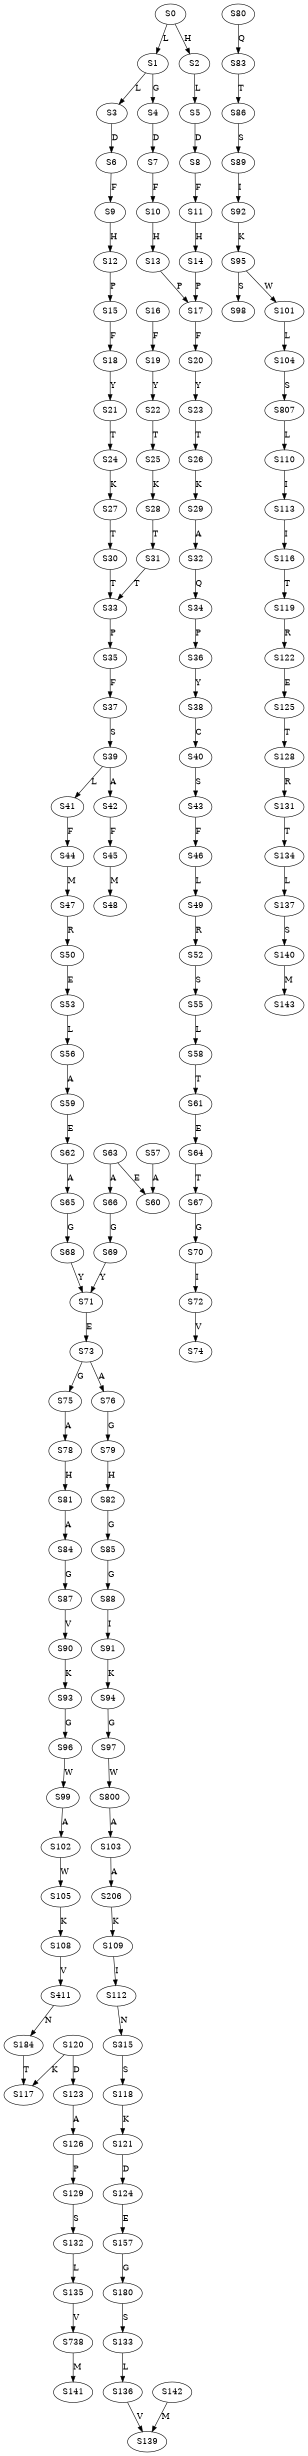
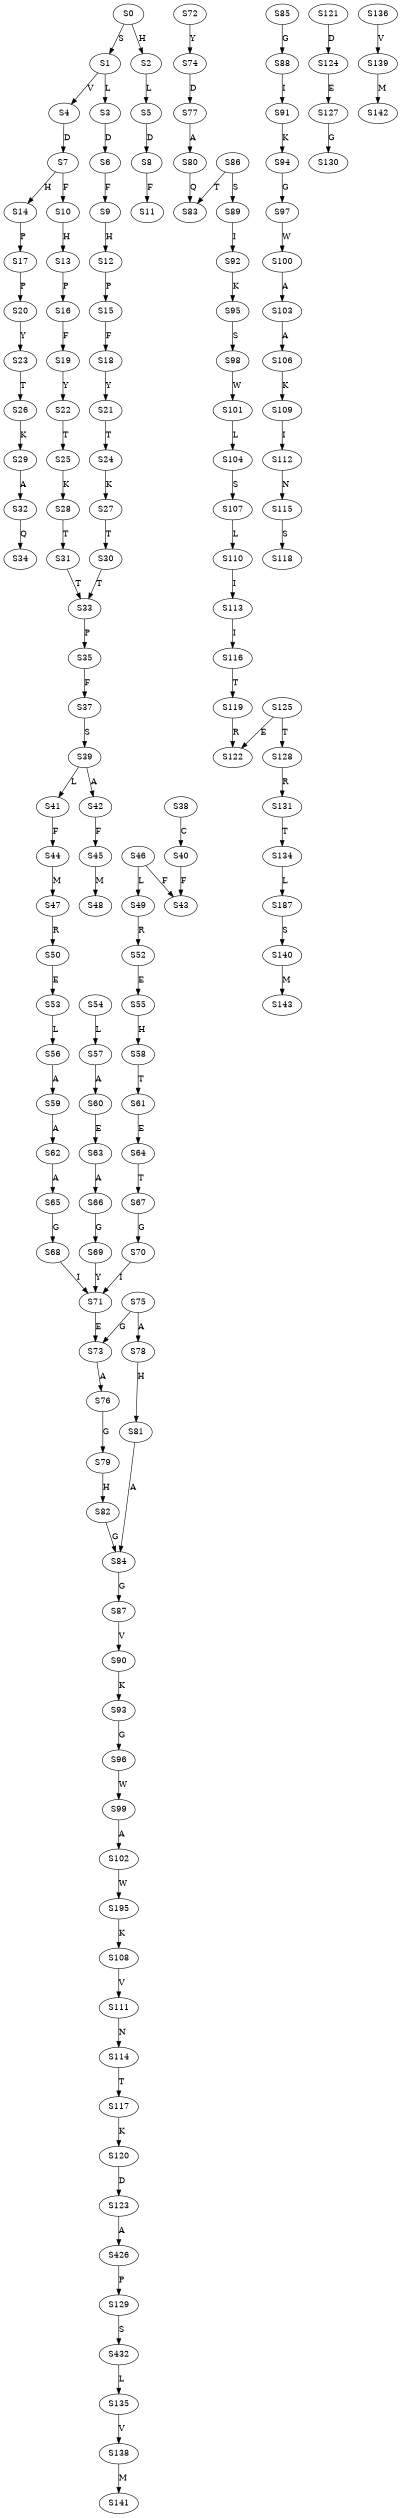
(166, 39) -> (121, 39)
(238, 86) -> (213, 185)
(156, 89) -> (90, 89)
none -> (190, 113)
(196, 234) -> (44, 185)
(259, 284) -> (233, 383)
(172, 285) -> (63, 284)
(198, 336) -> (23, 287)
(284, 411) -> (233, 510)
(196, 658) -> none
(284, 680) -> (260, 730)
(198, 782) -> (184, 881)
(196, 829) -> (158, 879)
(284, 906) -> (282, 906)
(198, 980) -> (141, 980)
none -> (95, 1005)
(198, 1030) -> (142, 1030)
(71, 1129) -> (56, 1129)
(130, 1176) -> (95, 1126)
(196, 1275) -> (119, 1275)
(81, 1278) -> (78, 1278)
(198, 1327) -> (193, 39)
(77, 1374) -> (119, 1325)
(108, 1522) -> (110, 1534)
(110, 1798) -> (282, 262)
(61, 1897) -> (119, 1909)
(111, 1897) -> (282, 361)
(61, 1996) -> (119, 2008)
(24, 2045) -> (119, 2057)
(123, 2045) -> (282, 510)
(51, 2068) -> (119, 2129)
(123, 2117) -> none
(73, 2145) -> (119, 2256)
(73, 2244) -> (119, 2355)
(123, 2244) -> (328, 113)
(123, 2293) -> (328, 163)
(73, 2343) -> (119, 2454)
(123, 2343) -> none
(161, 2415) -> (378, 86)
